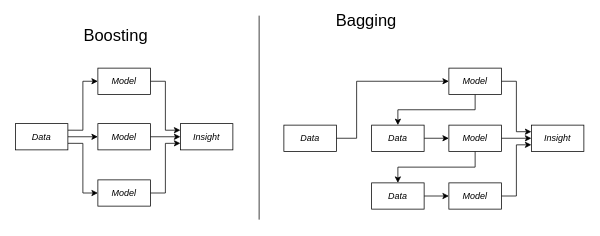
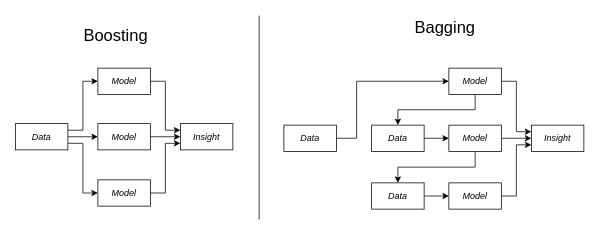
(366, 21) -> (445, 28)
